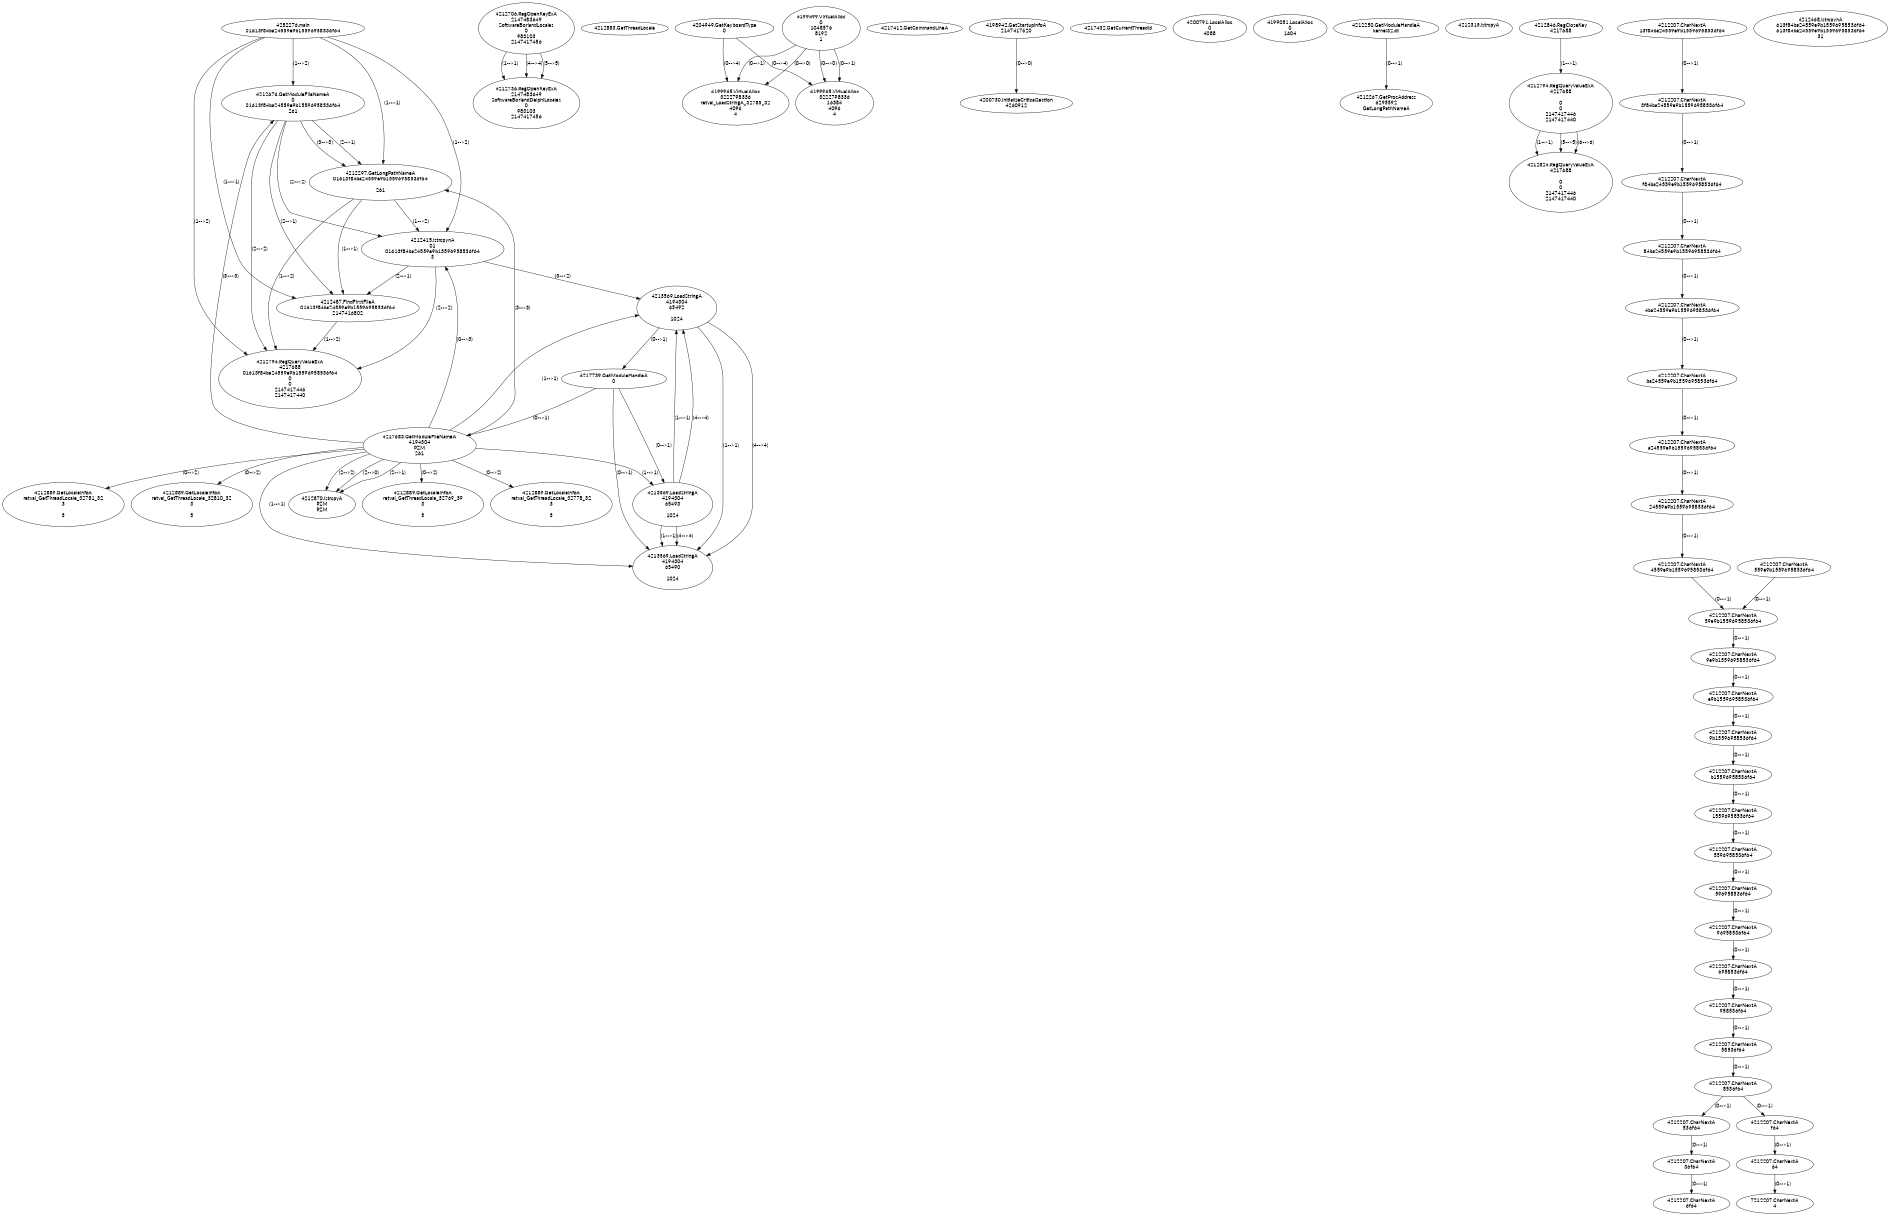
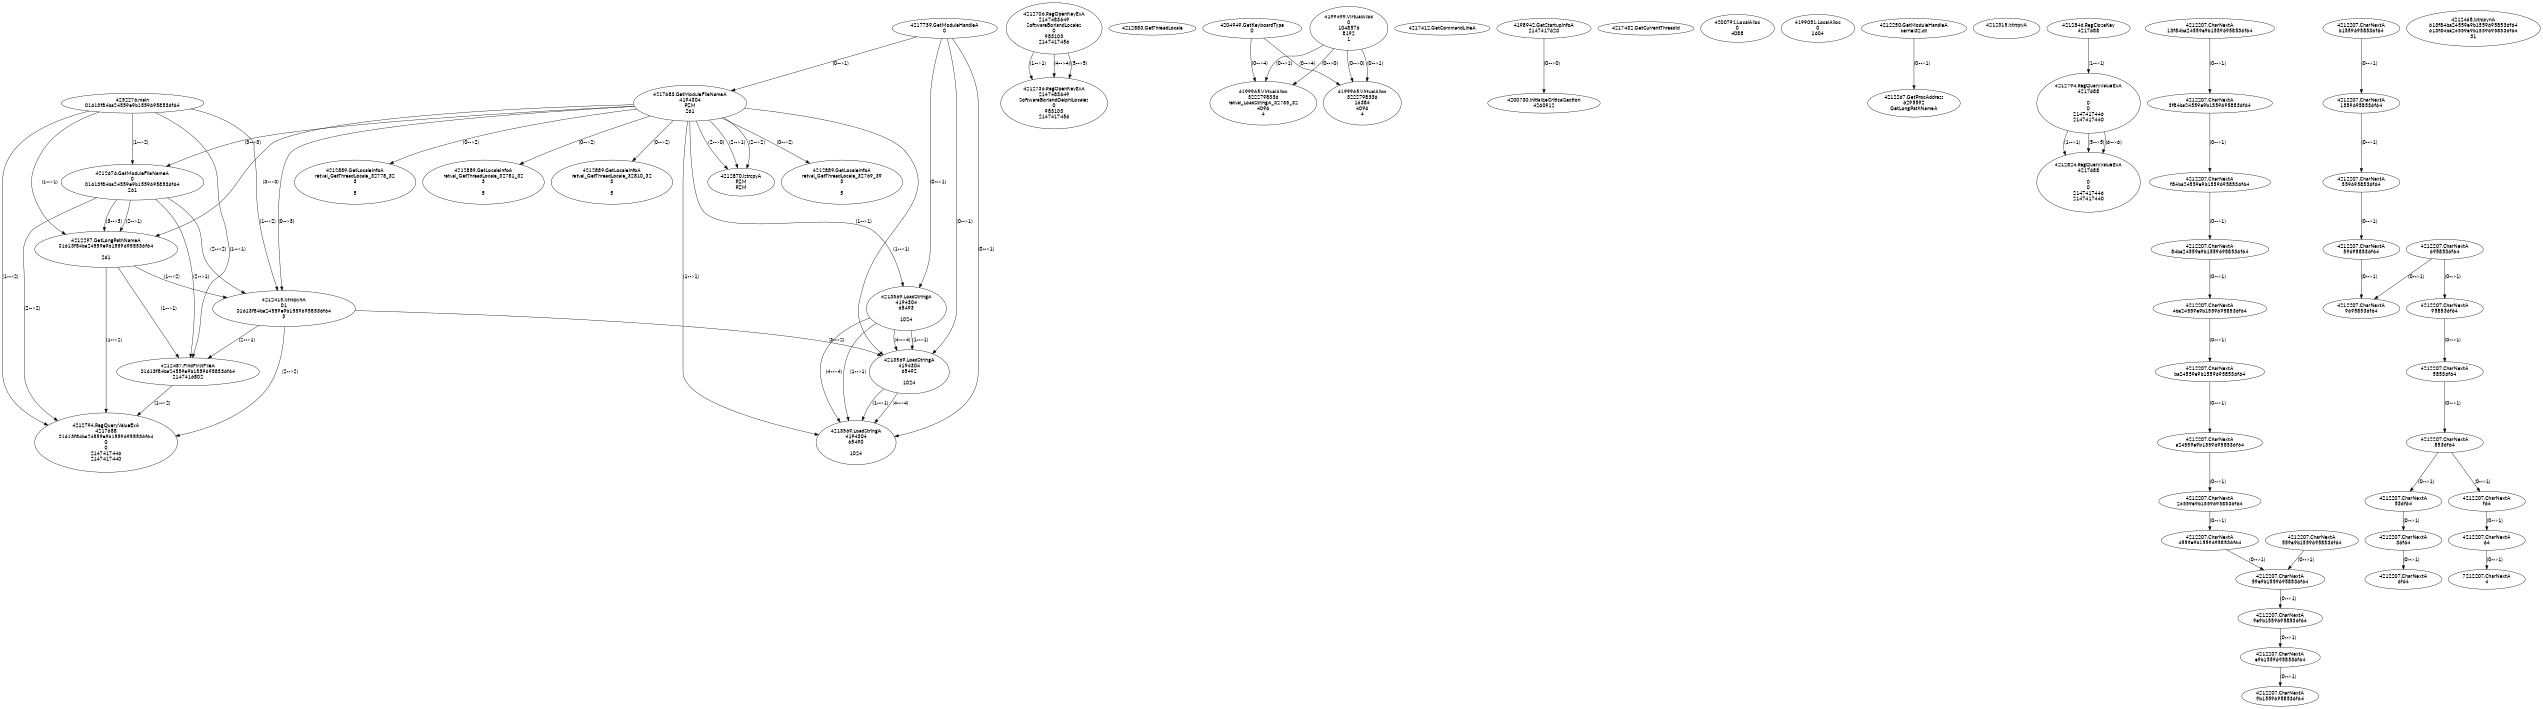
(642, 347) -> (957, 197)
(1733, 753) -> none
(1733, 948) -> (2405, 278)
